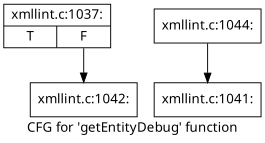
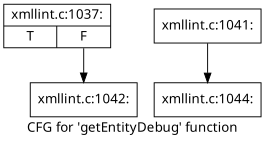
(208, 58) -> (208, 58)
